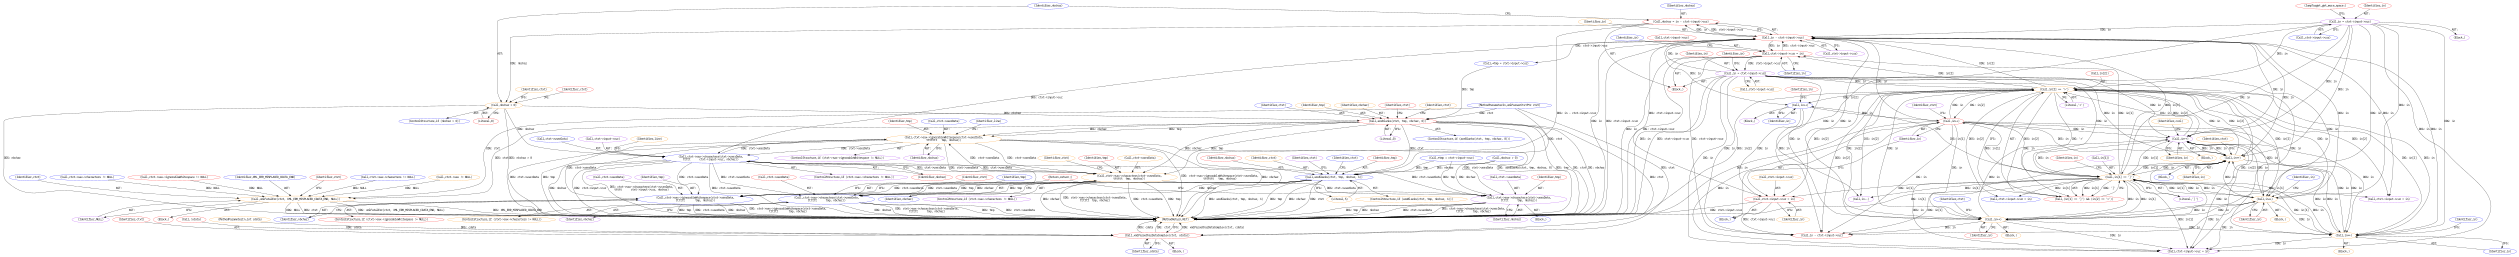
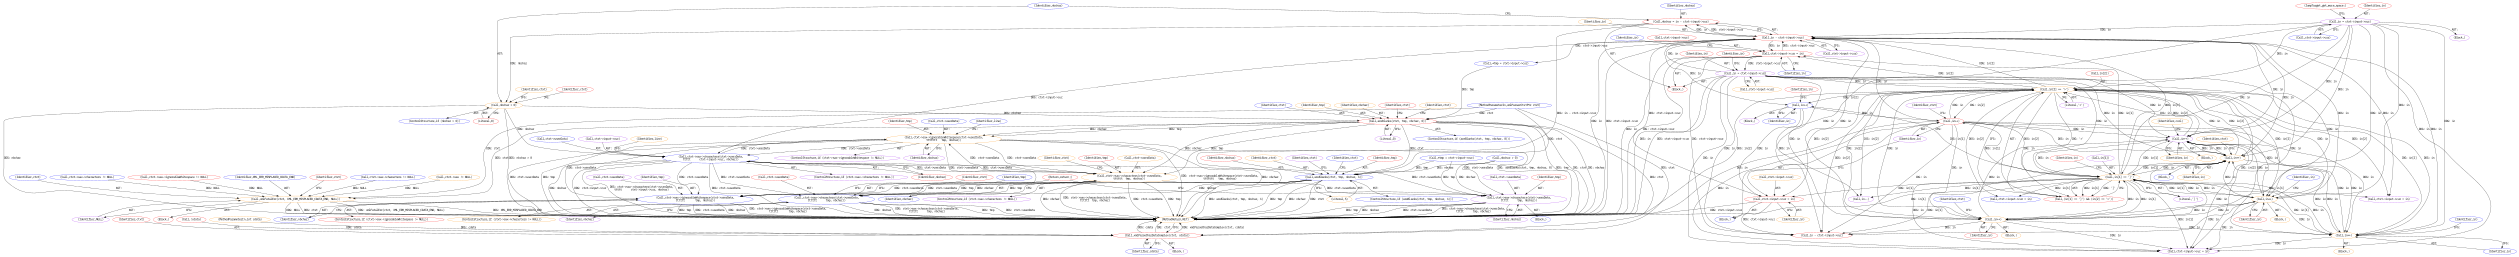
(1411, 199) -> (1411, 199)
